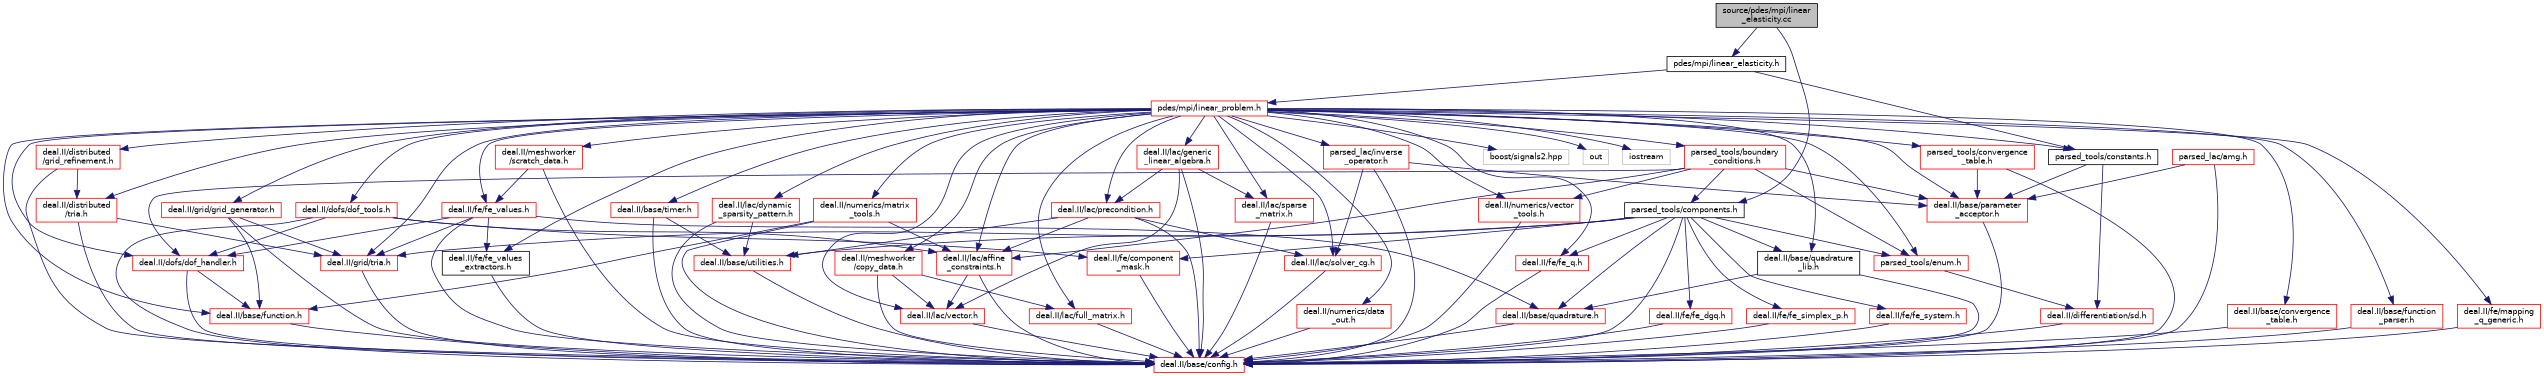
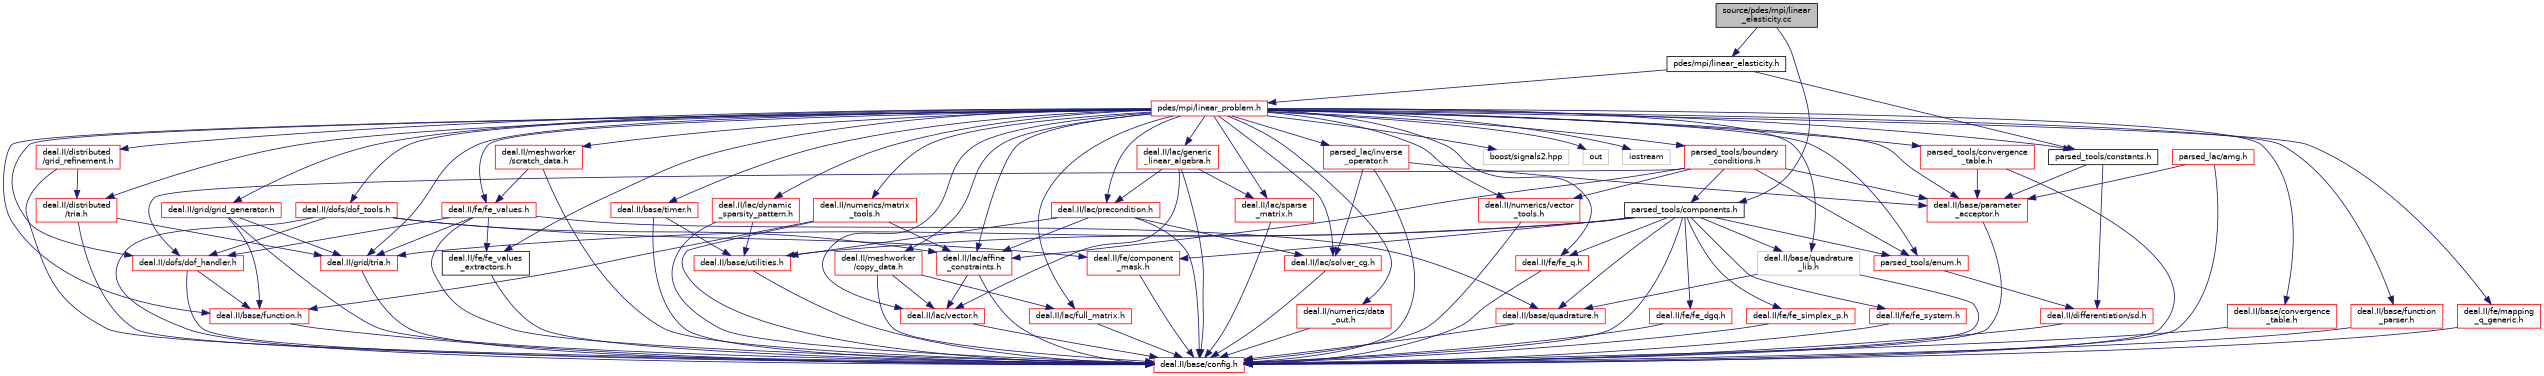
(1809, 263) -> (1809, 263)
